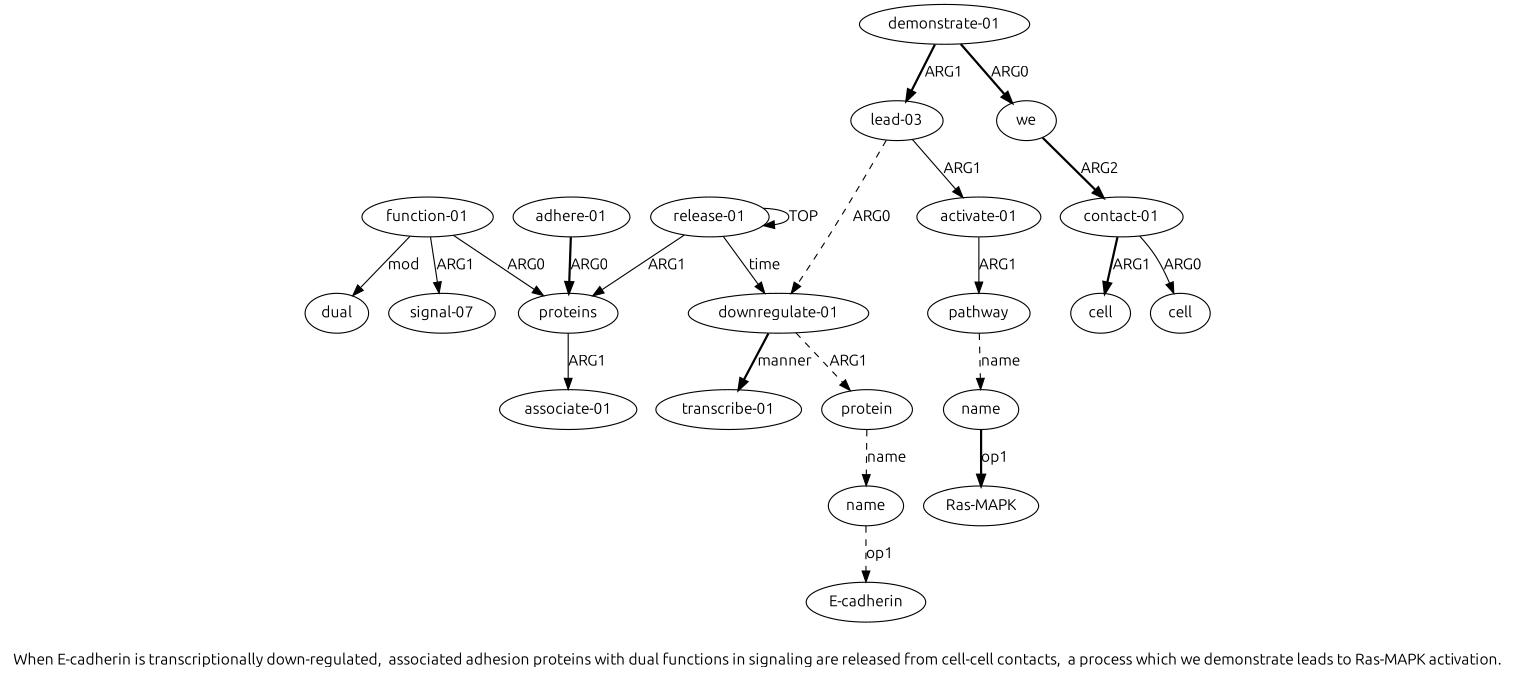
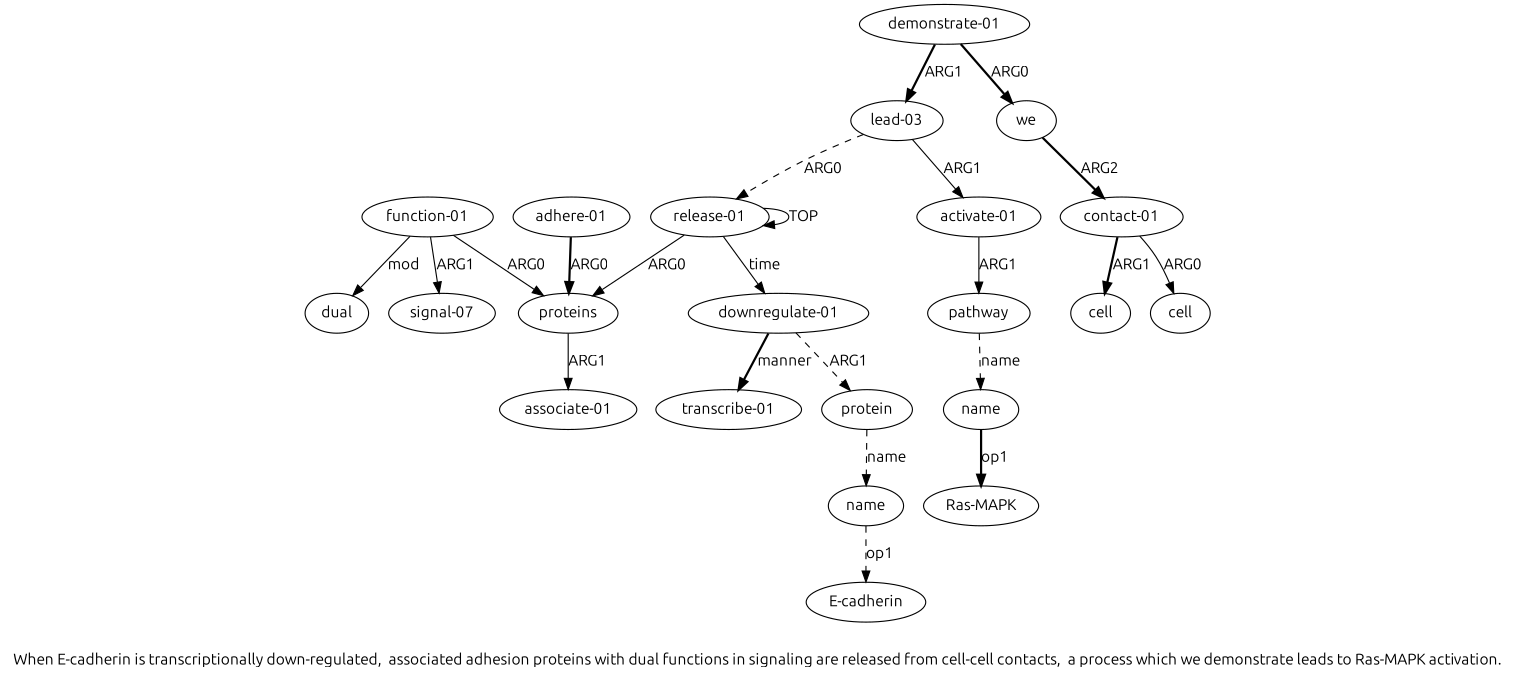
(843, 213) -> (803, 161)
(667, 265) -> (667, 265)
